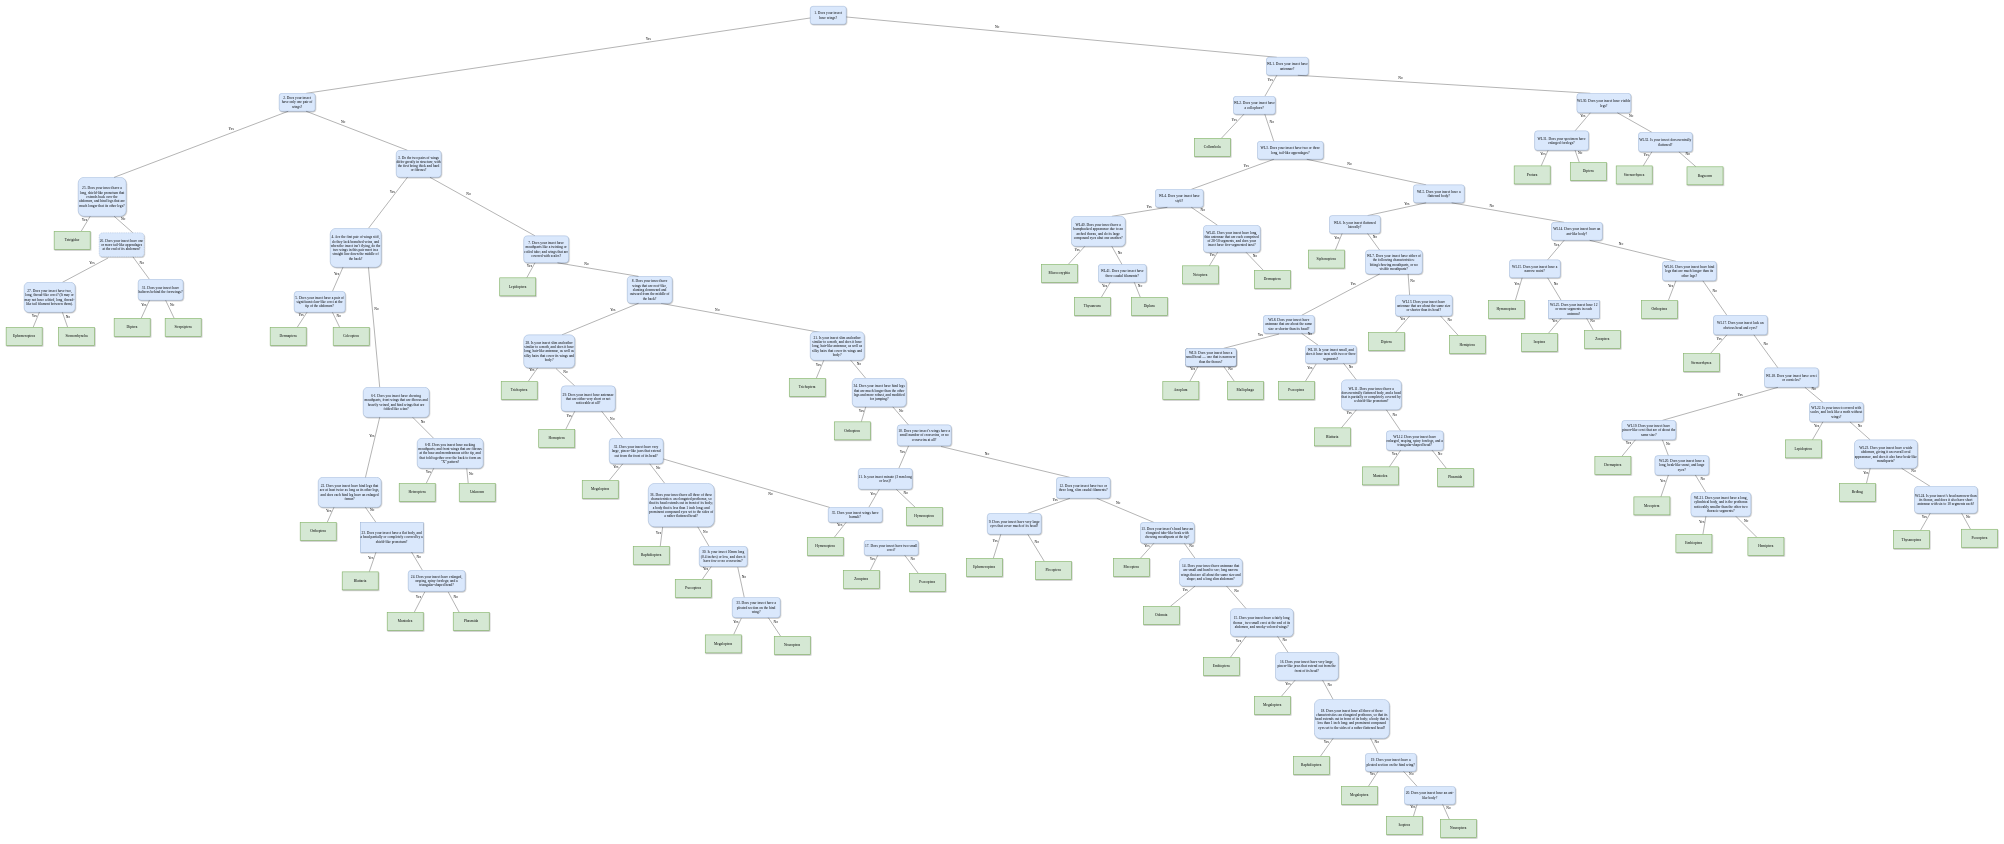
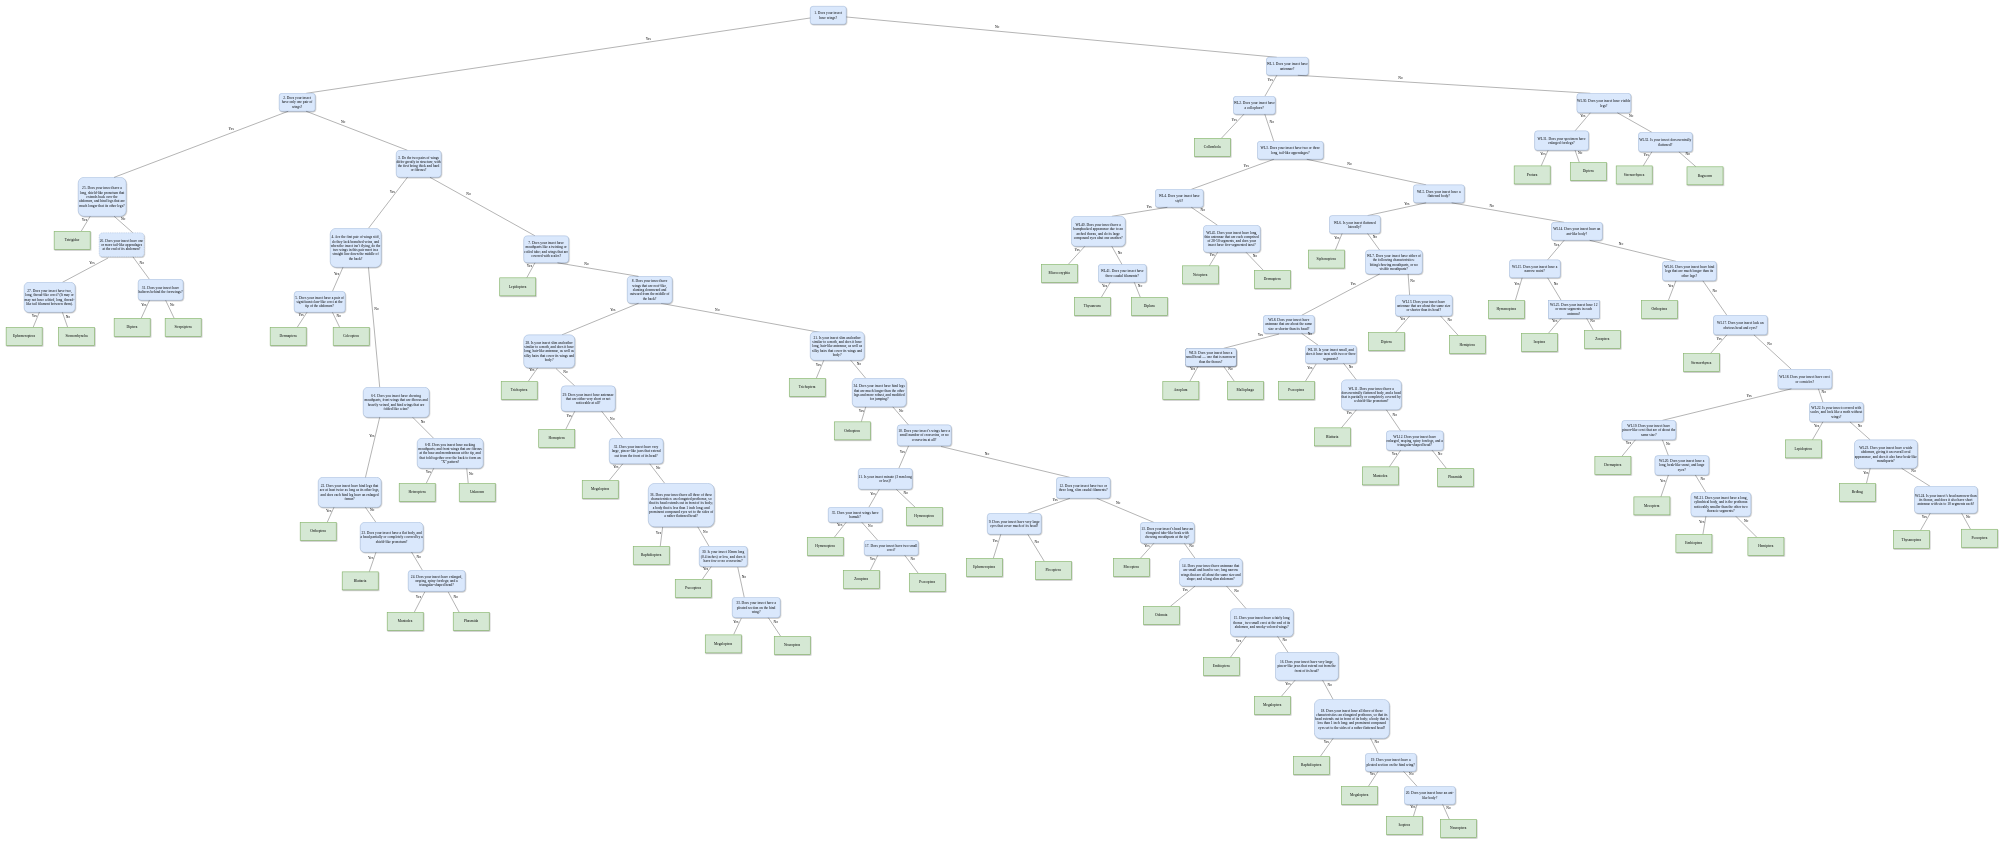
(1791, 377) -> (1805, 379)
(747, 483) -> (870, 531)
(392, 537) -> (392, 537)
